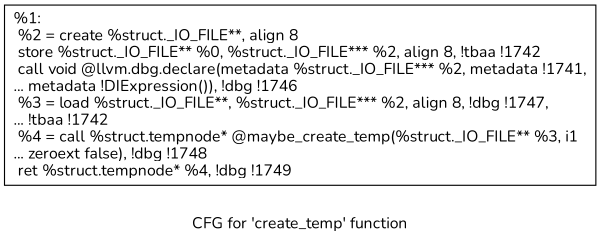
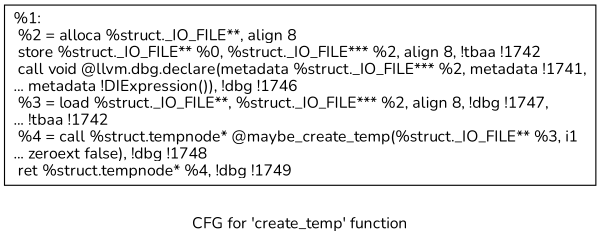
(156, 35) -> (155, 35)
